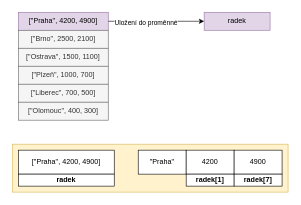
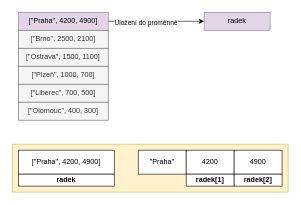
(258, 180) -> (258, 180)
